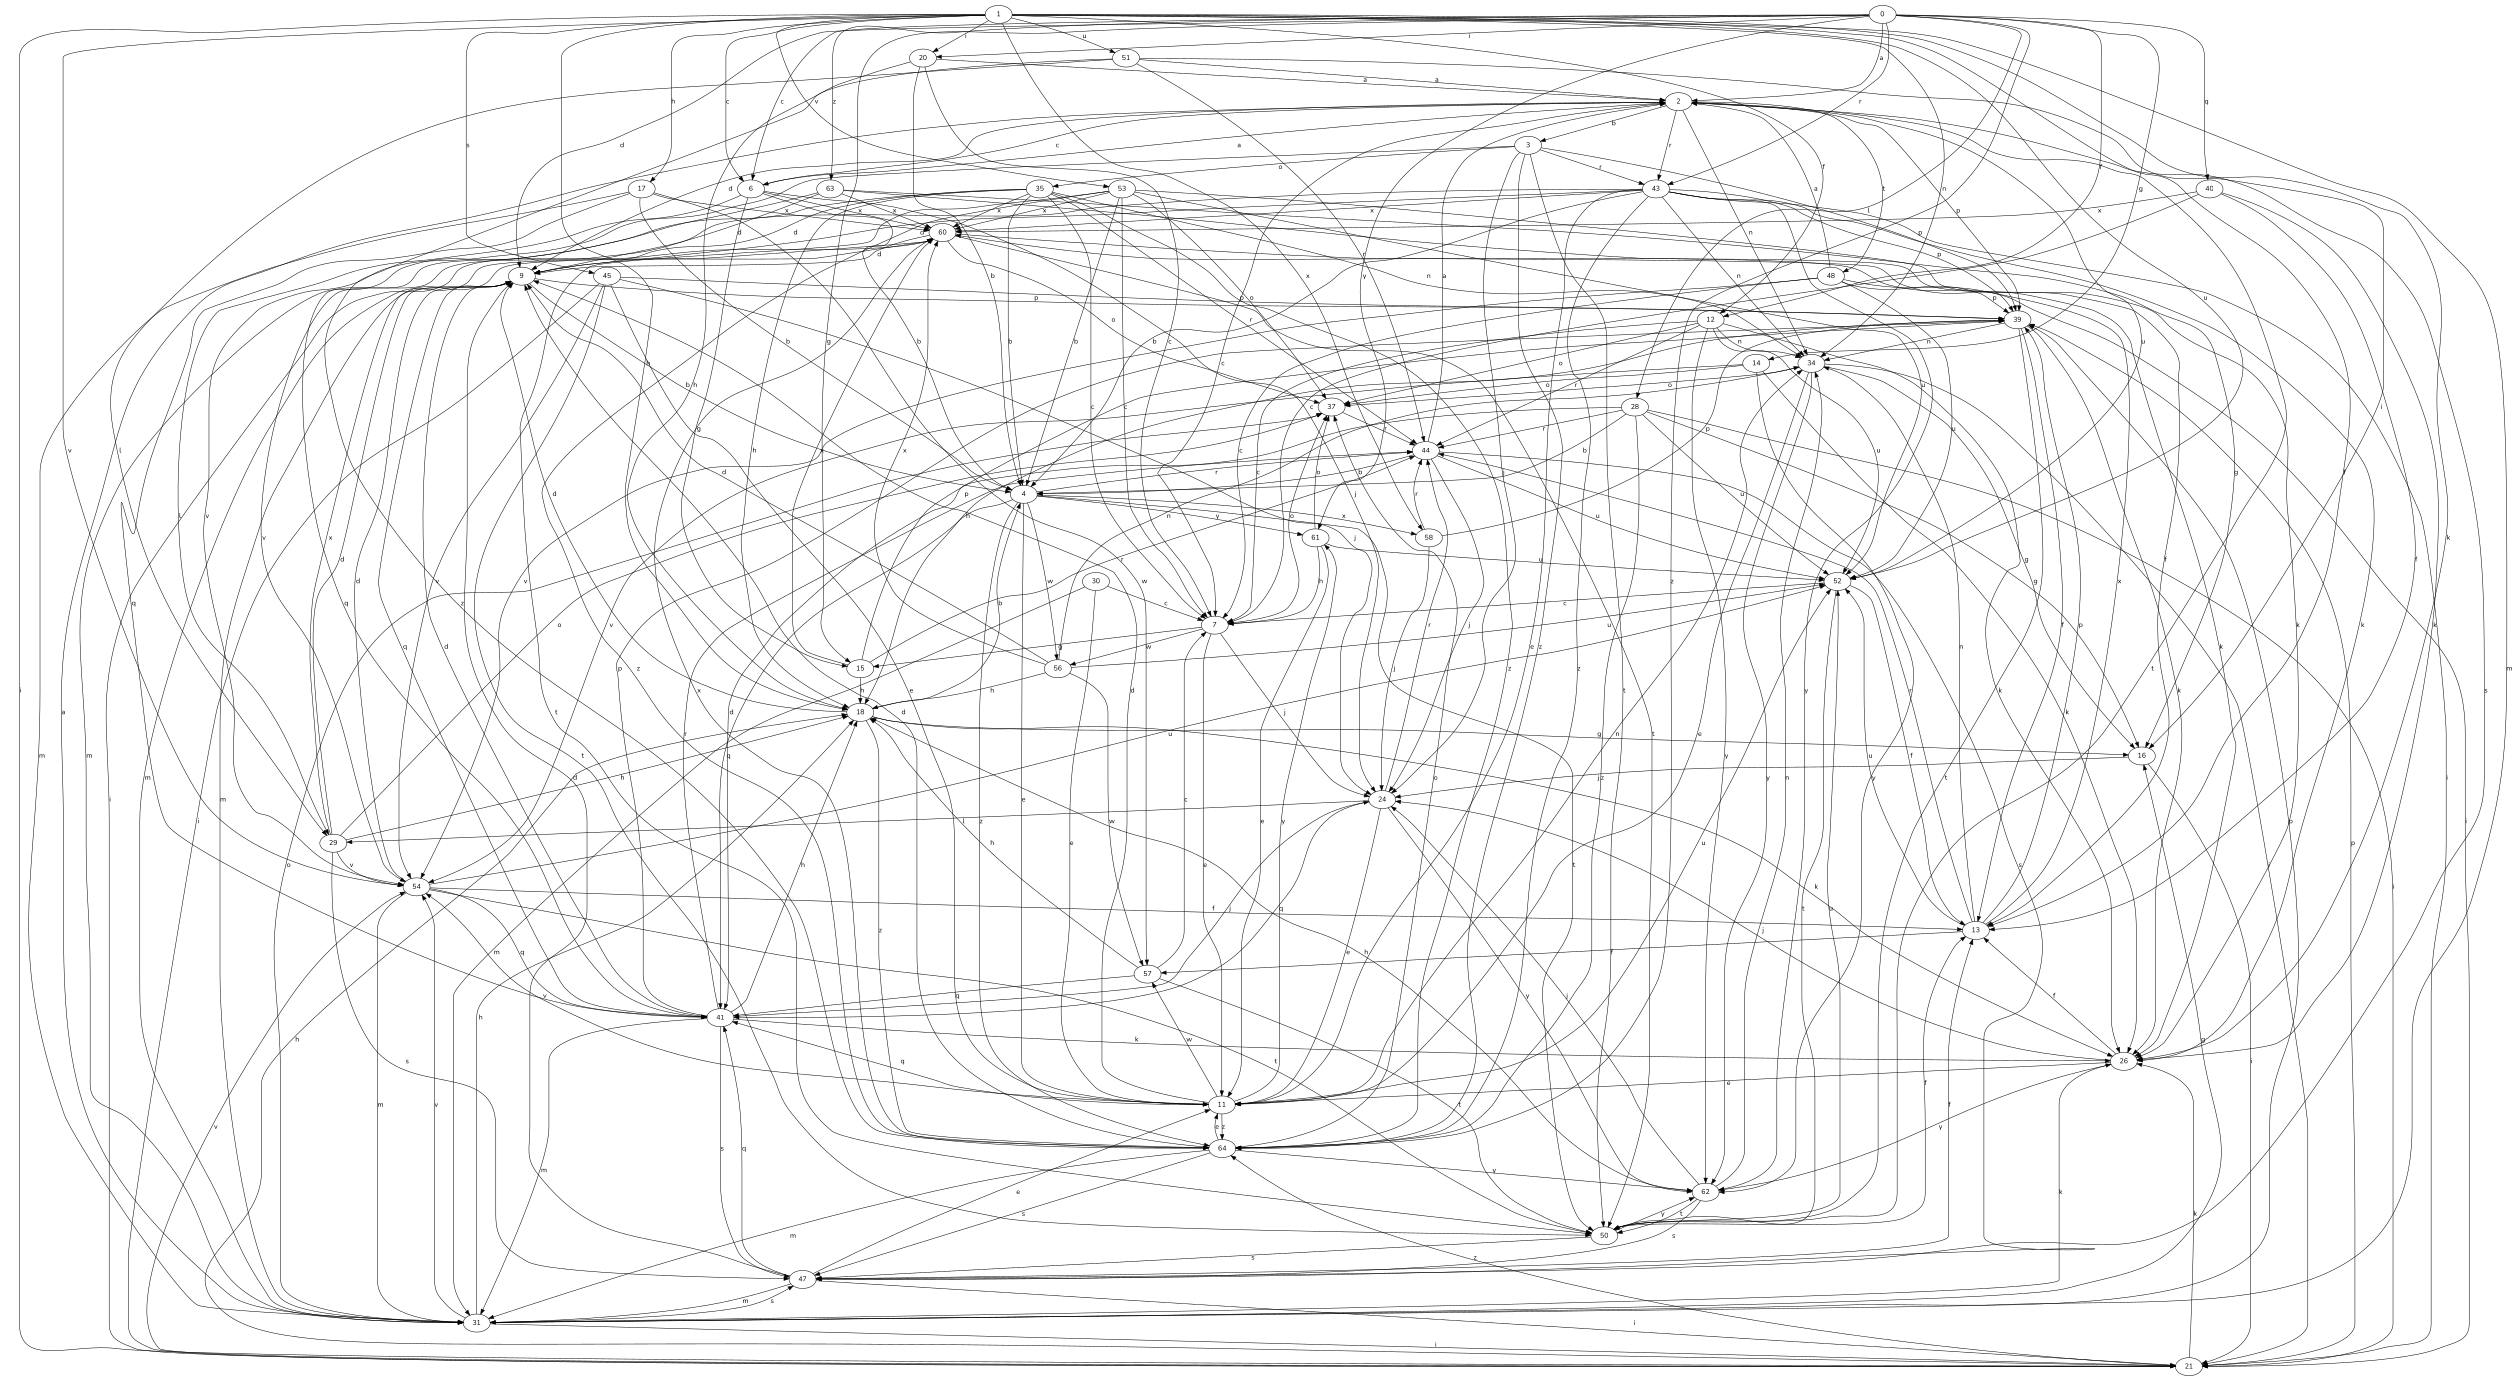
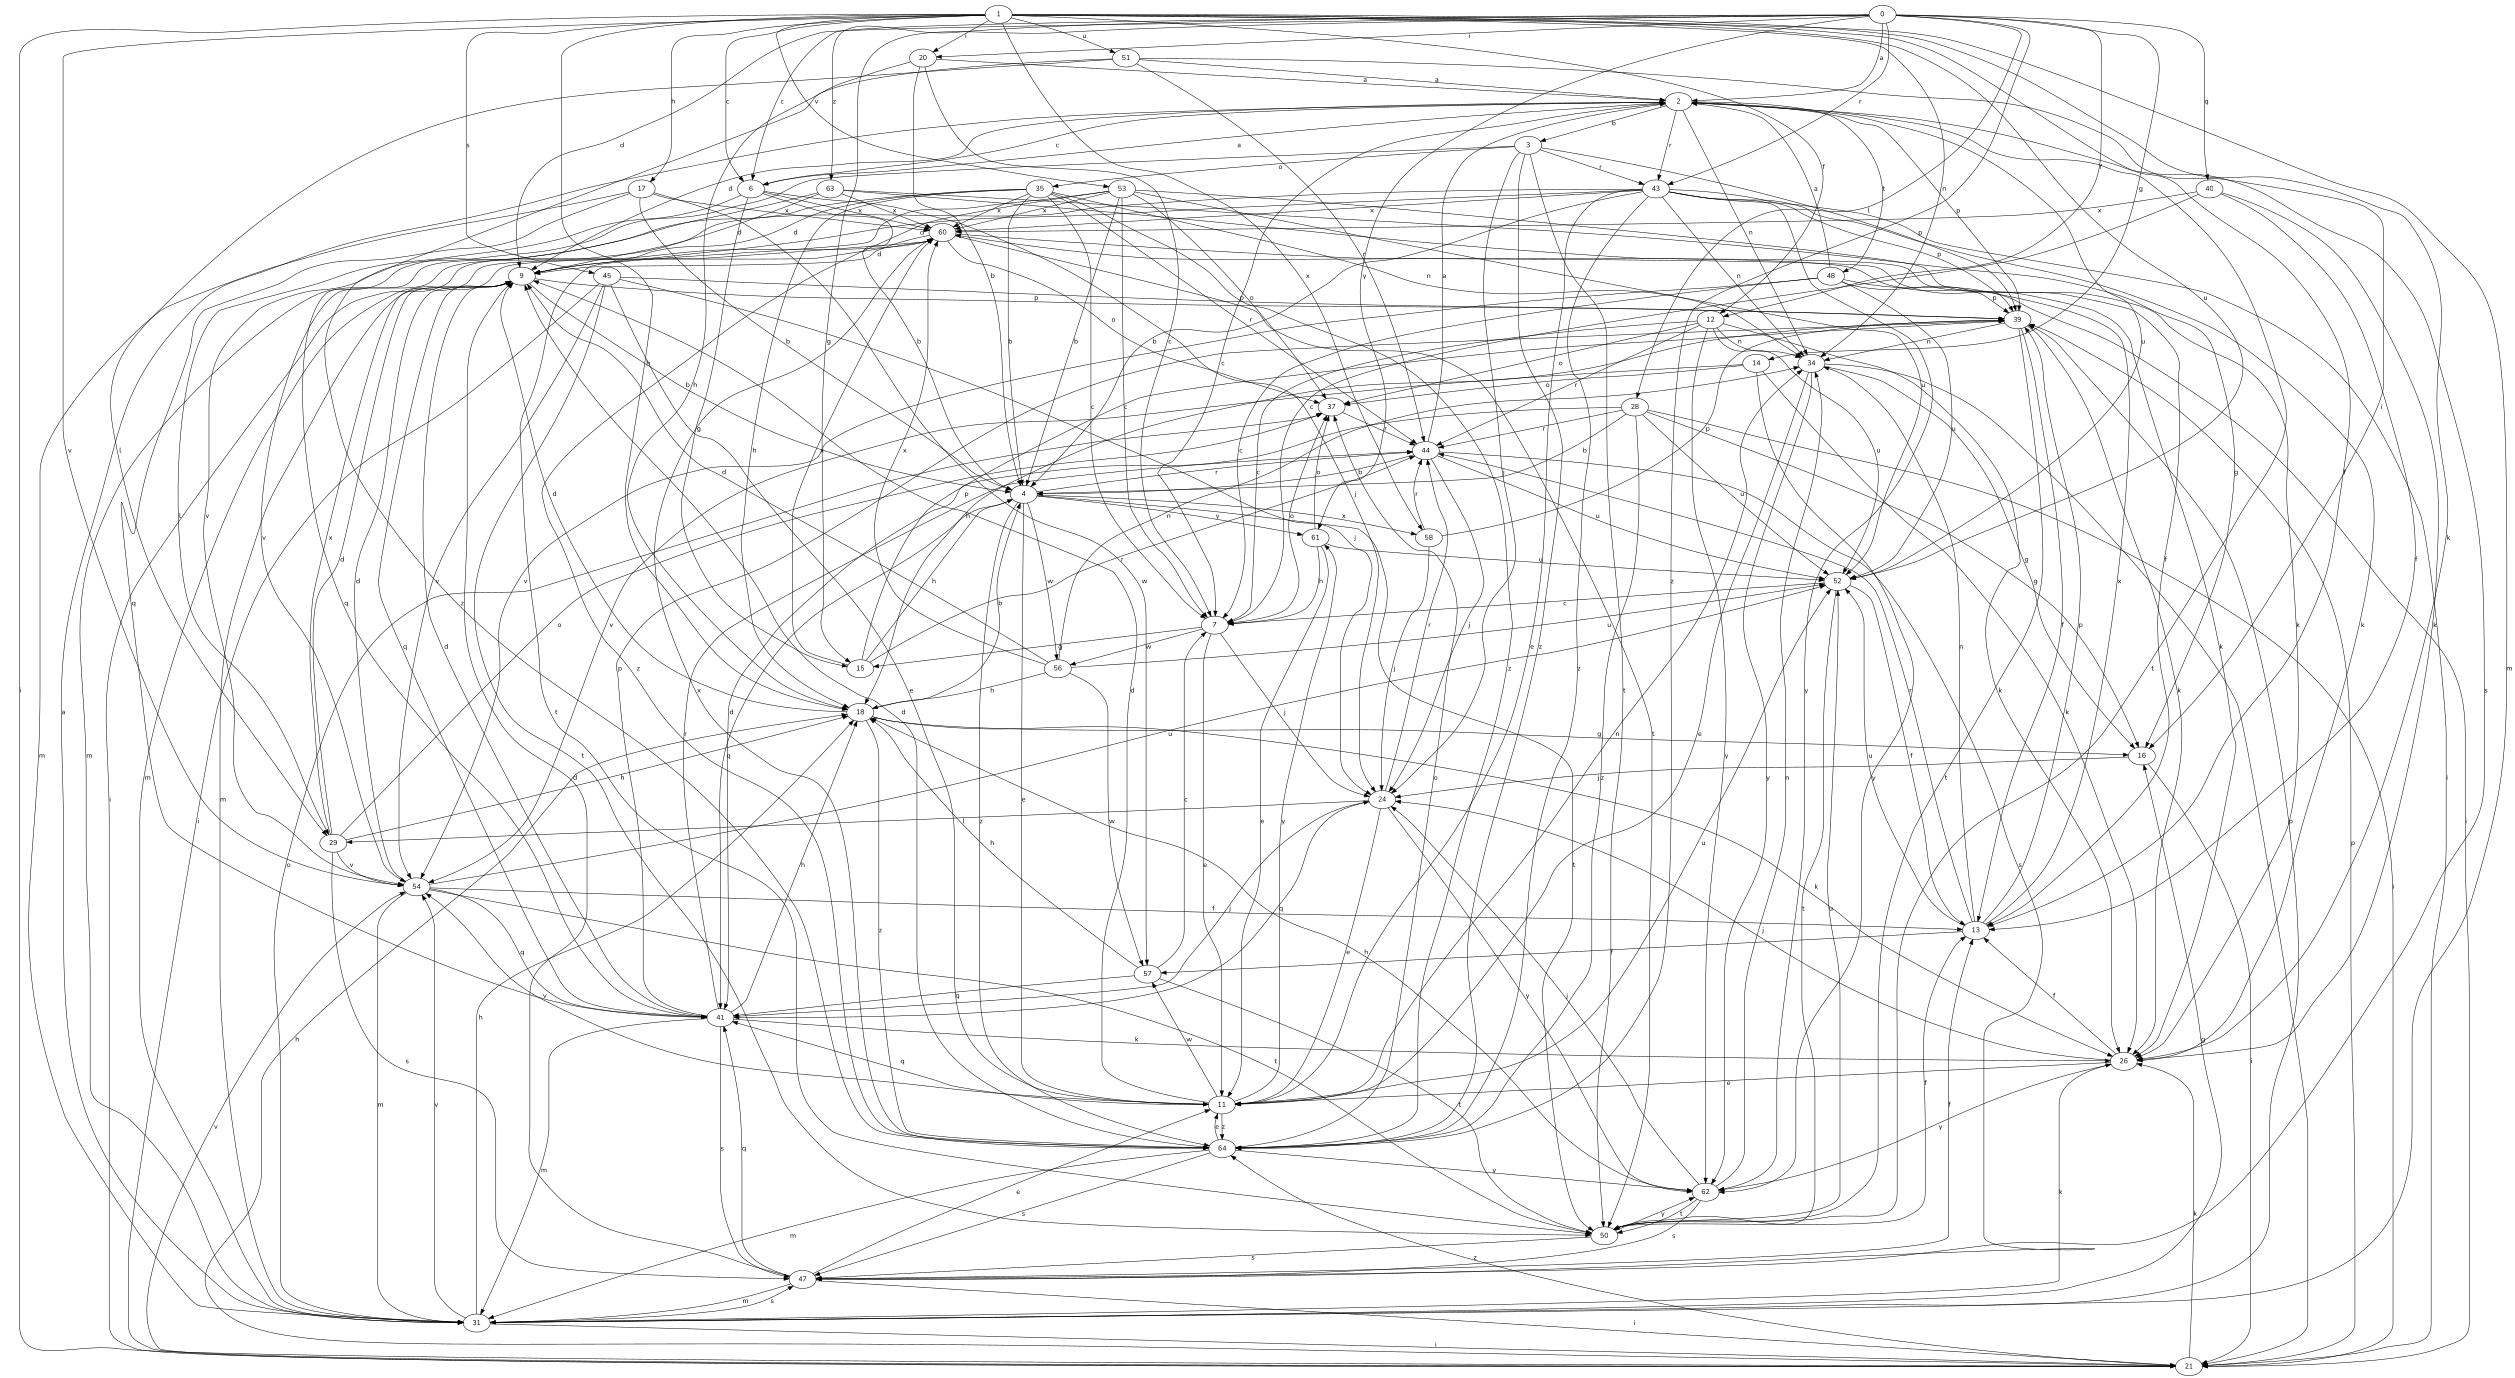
(1575, 389) -> none
(1096, 582) -> none
(860, 689) -> (932, 574)
